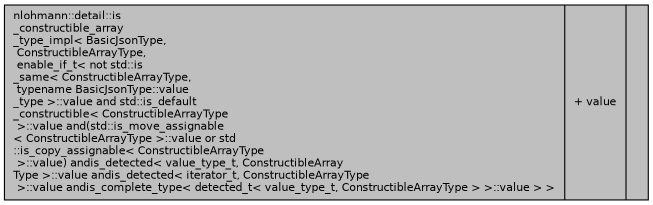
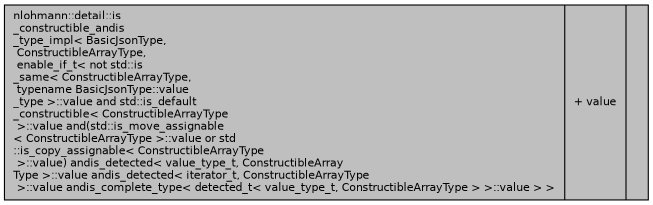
(69, 28) -> (69, 28)
